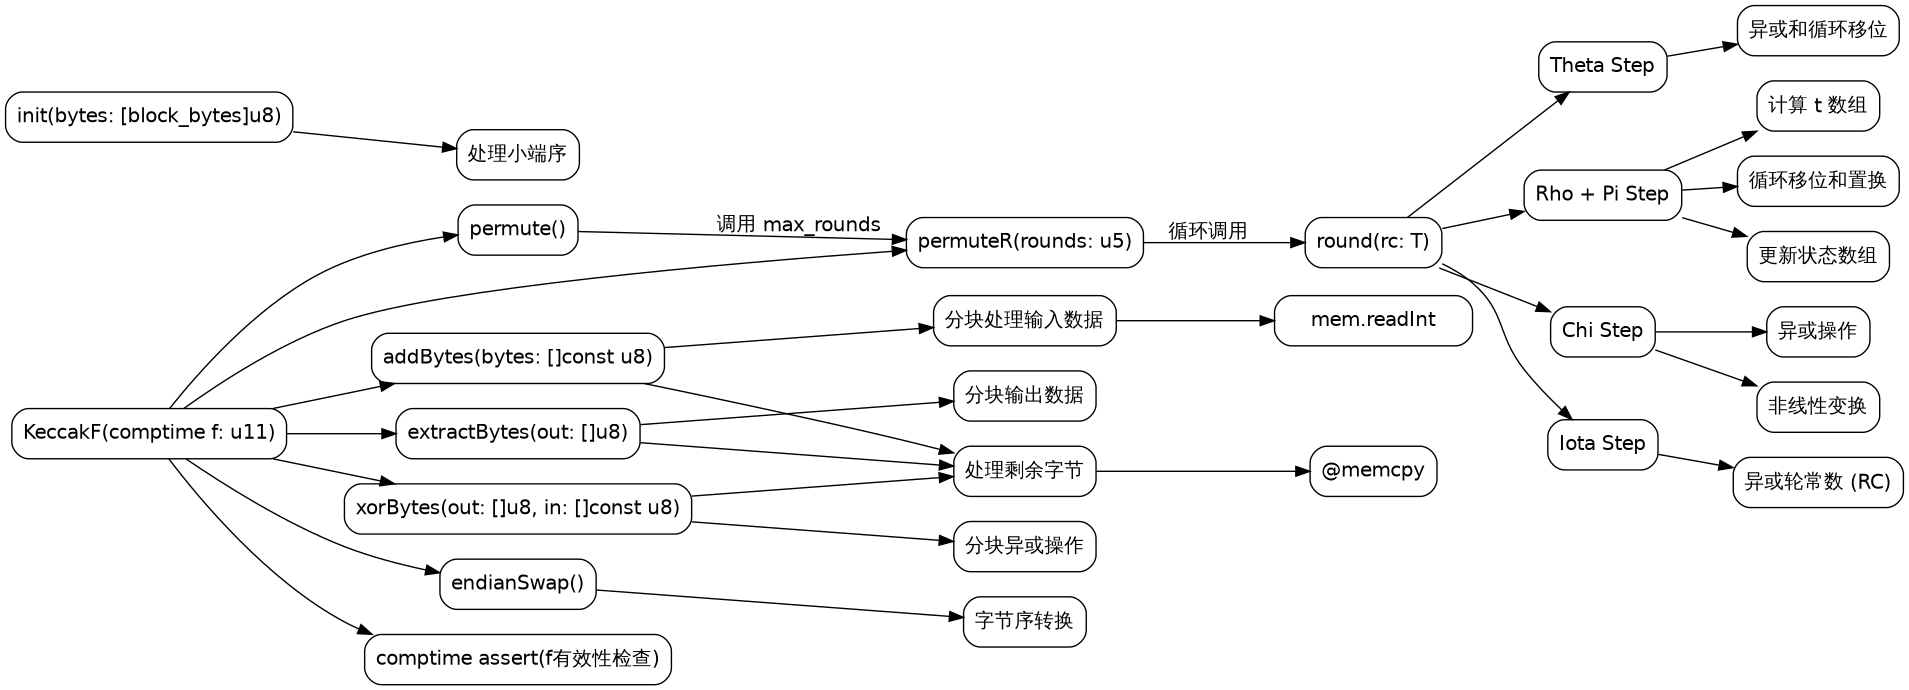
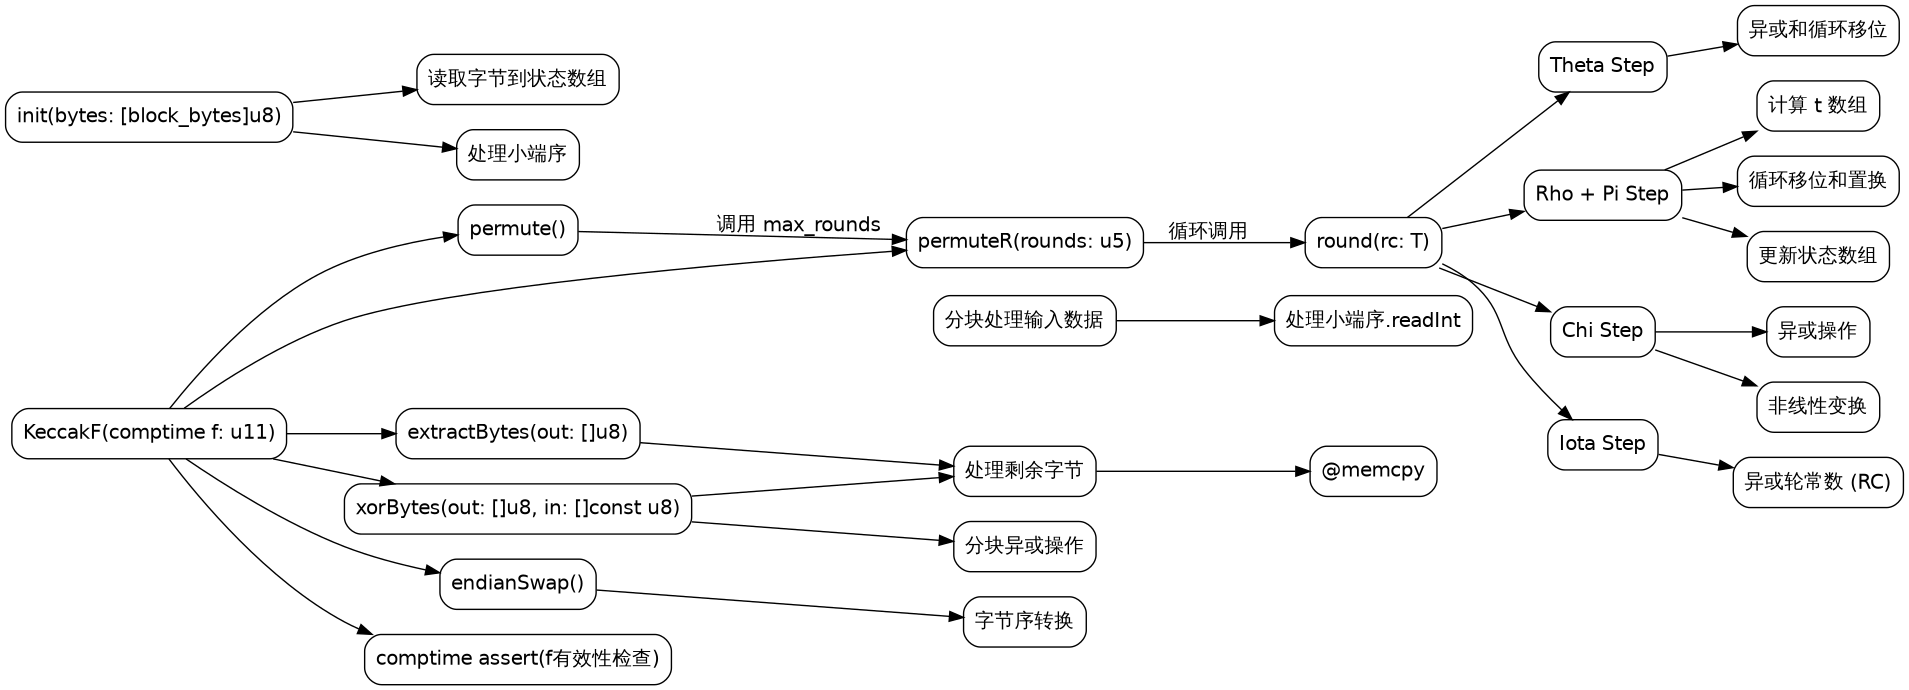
none -> (518, 79)
(1374, 321) -> (1374, 321)
(518, 358) -> none
(1025, 396) -> none
